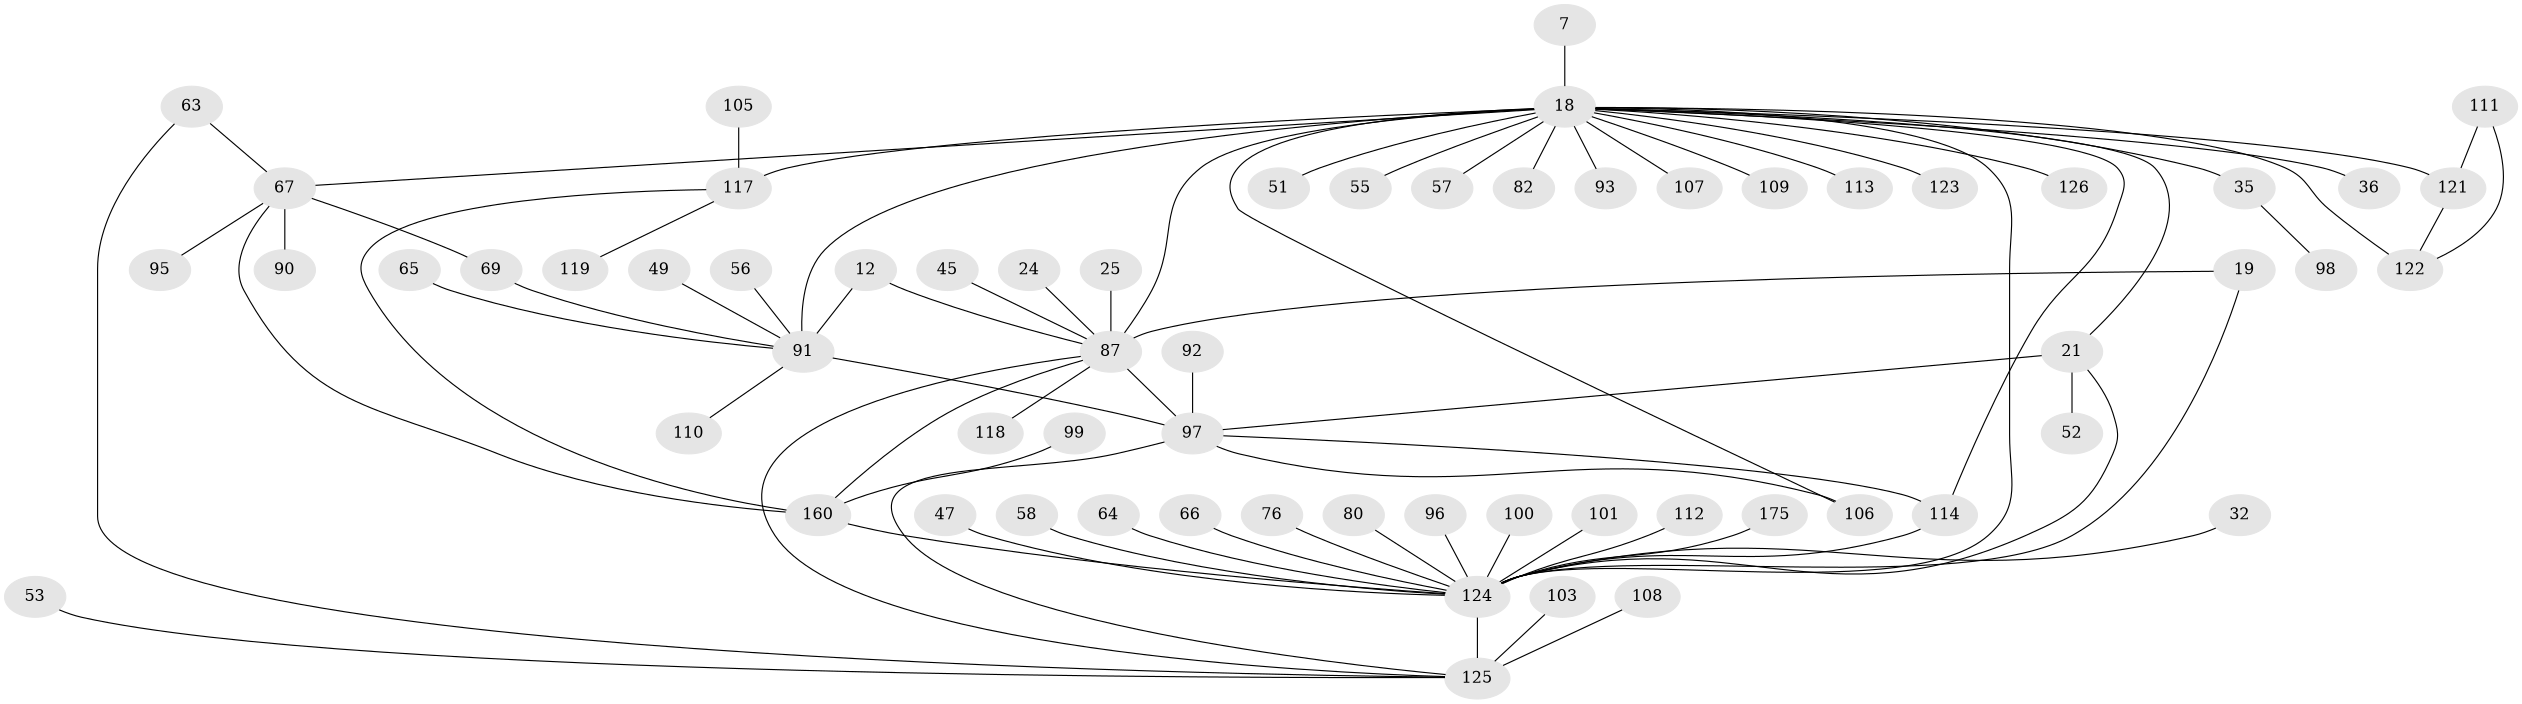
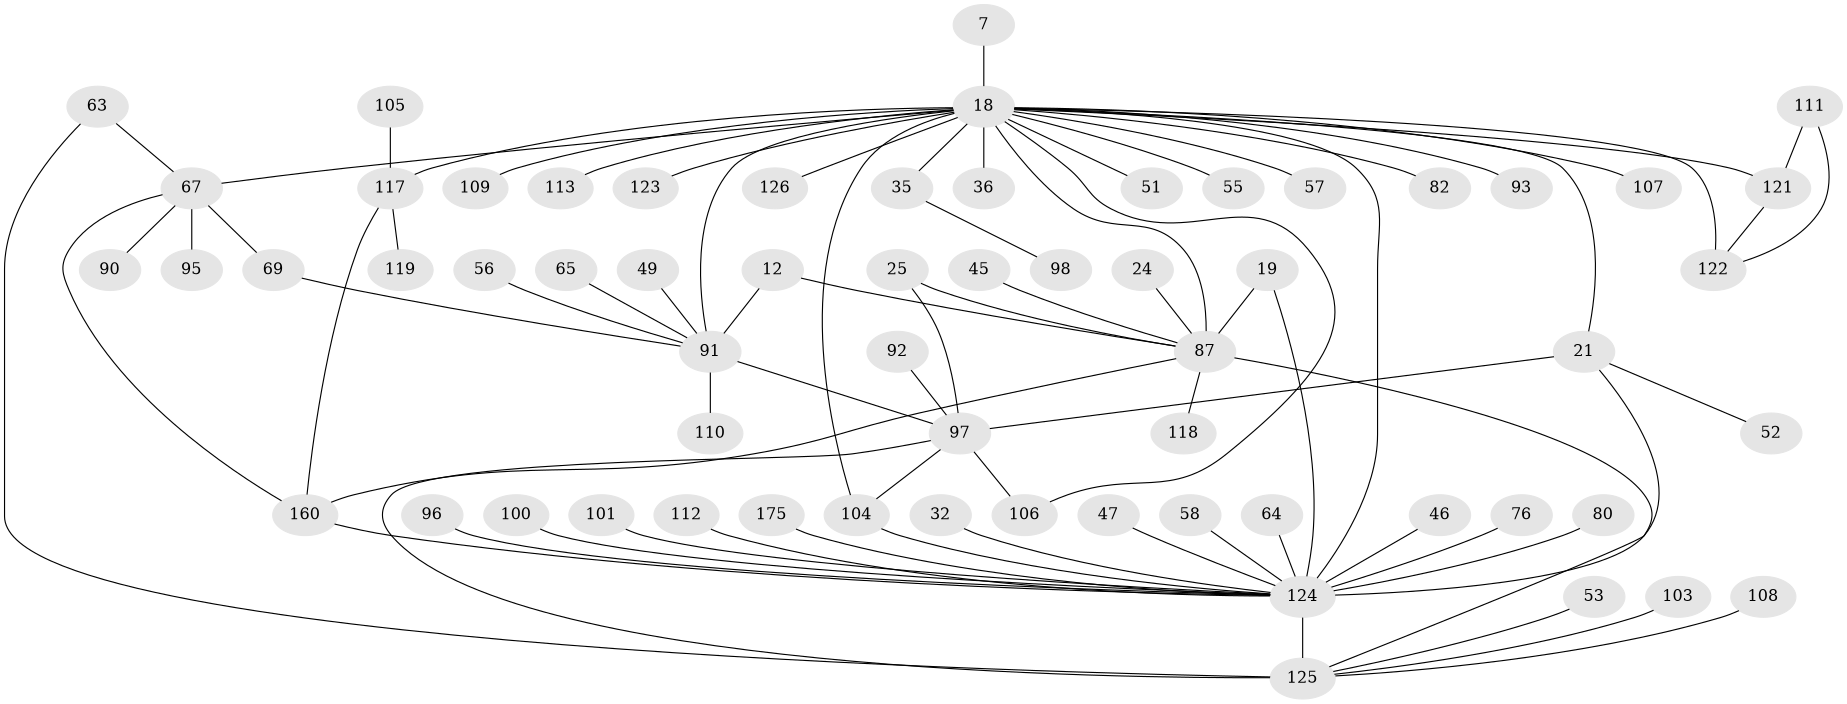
(1152, 392) -> (944, 347)
(1075, 433) -> none
(1190, 515) -> (1440, 515)
(1945, 515) -> (857, 515)
